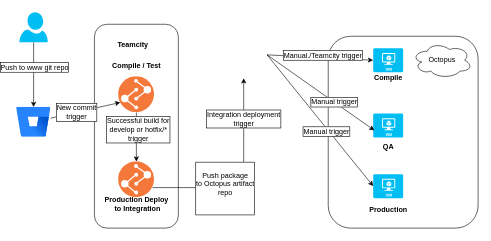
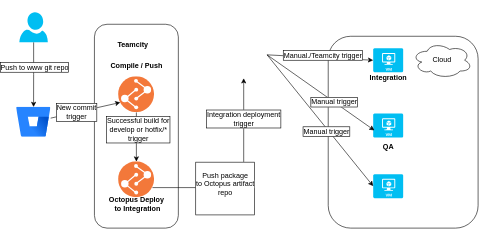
(443, 60) -> (443, 60)
(137, 66) -> (137, 66)
(389, 78) -> (389, 78)
(137, 204) -> (137, 204)
(389, 210) -> none
